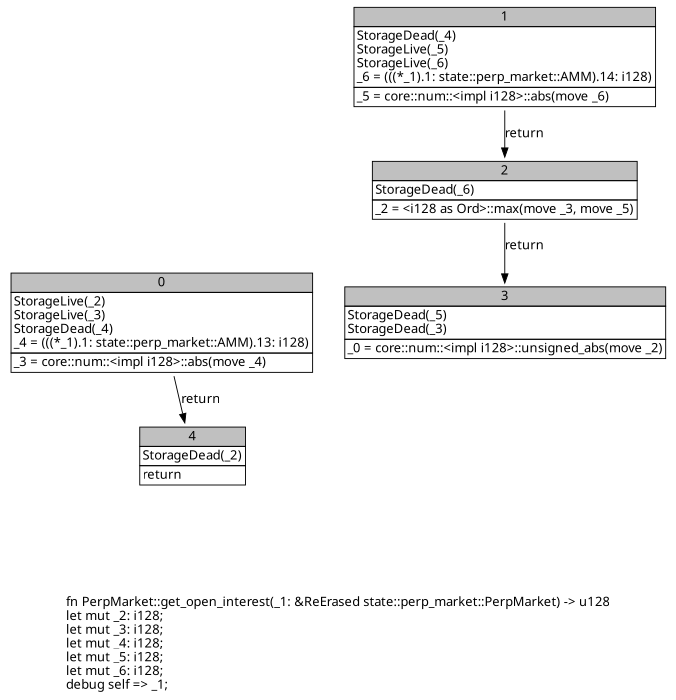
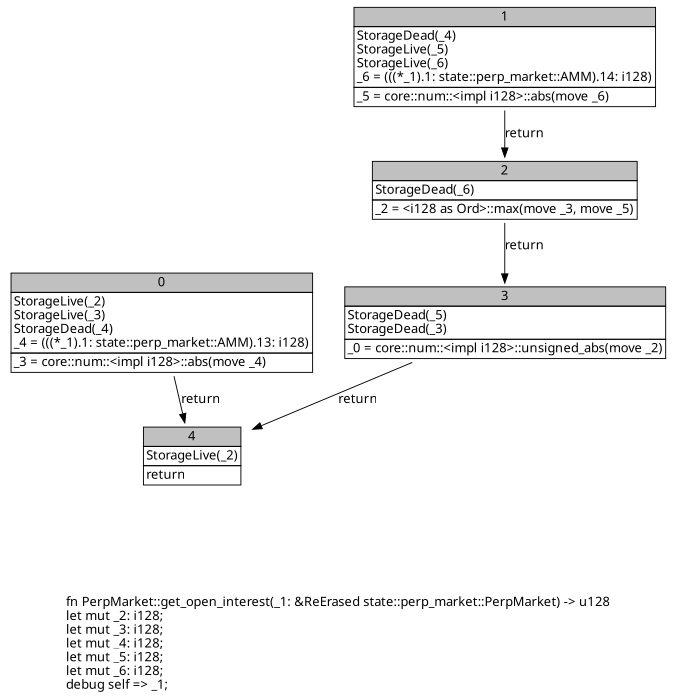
none -> (337, 394)
(193, 456) -> (192, 456)
